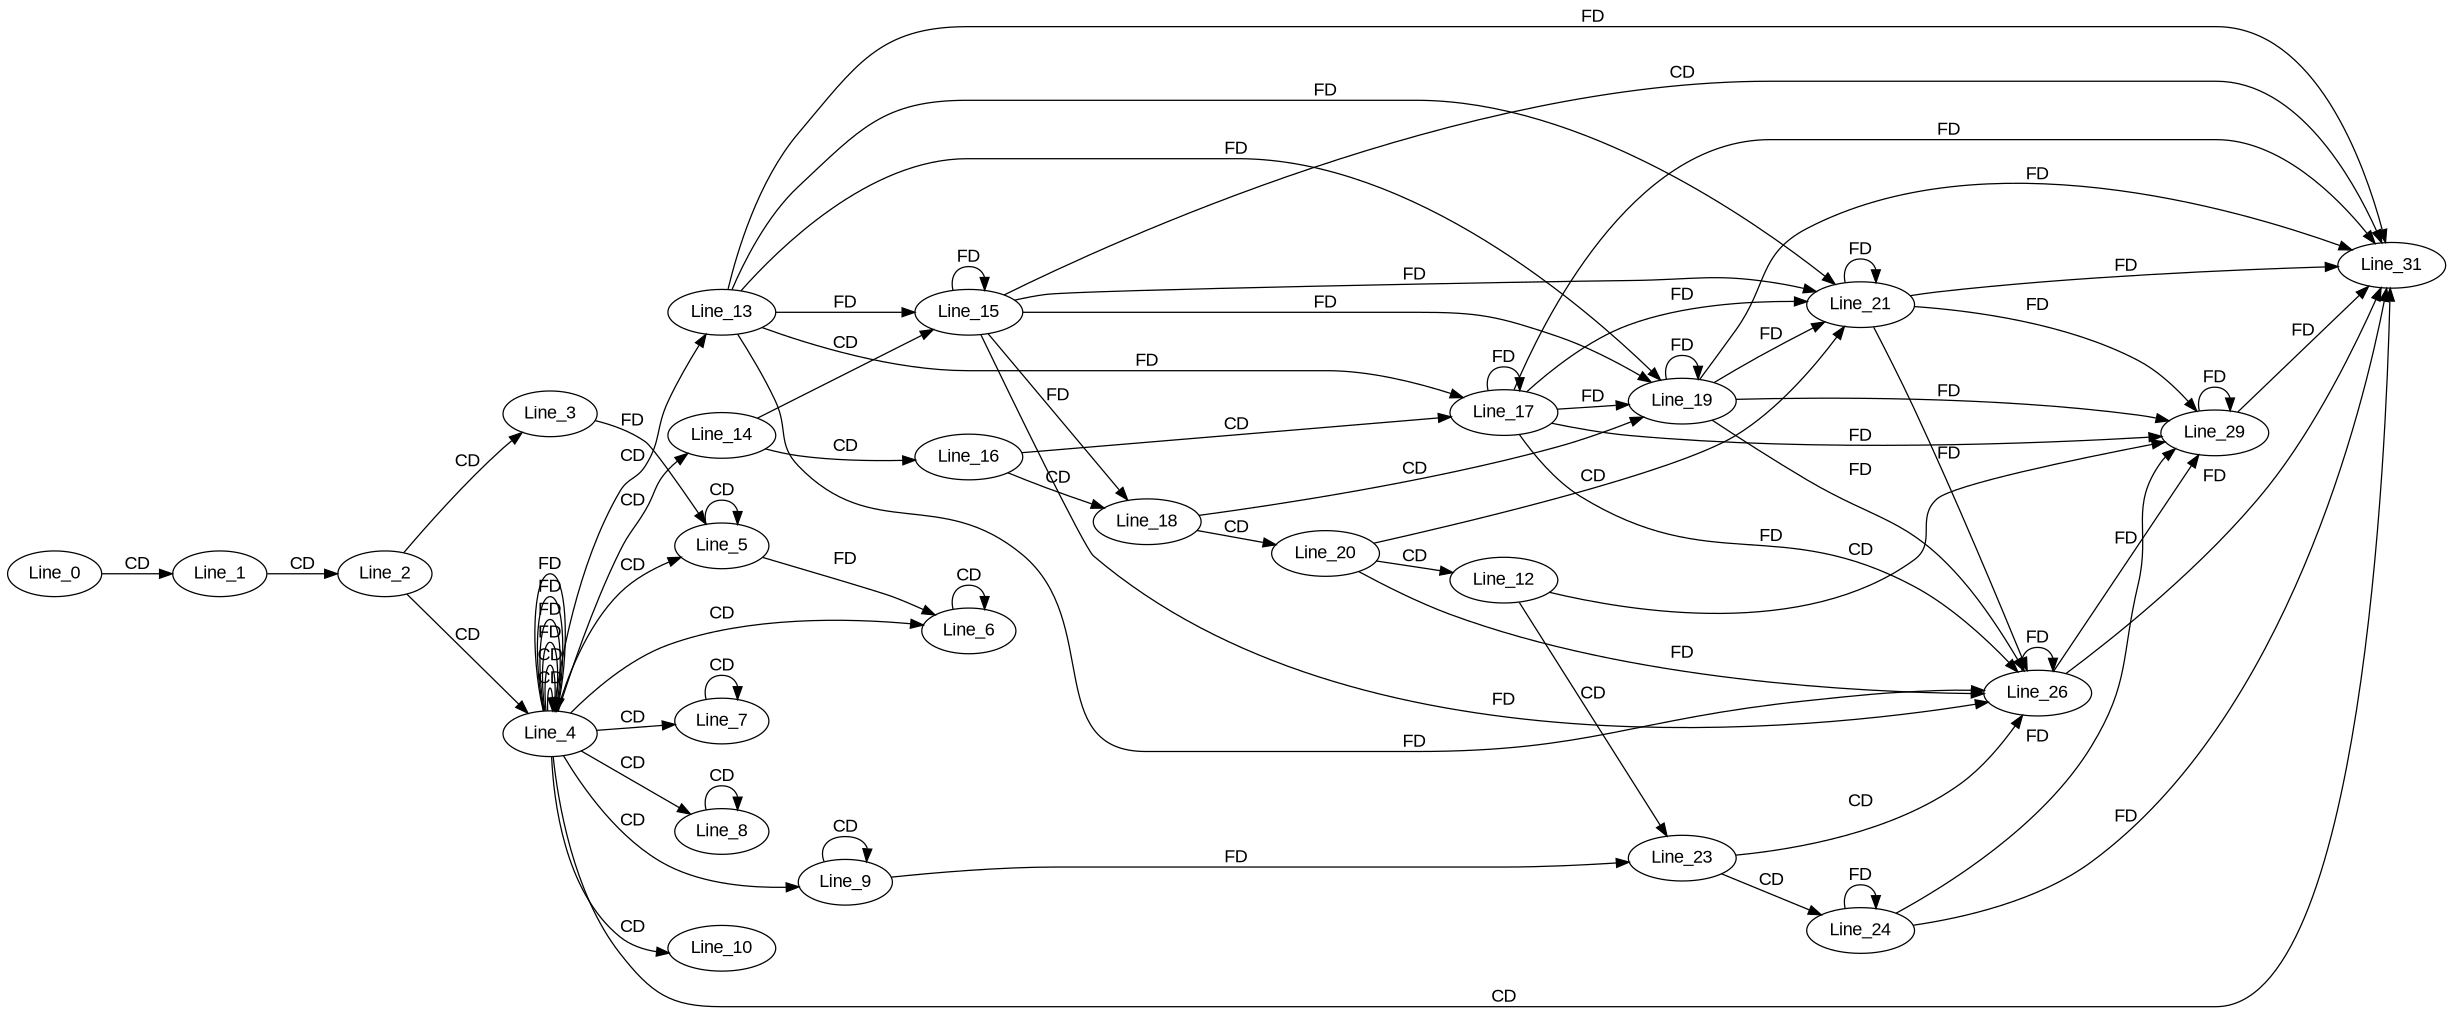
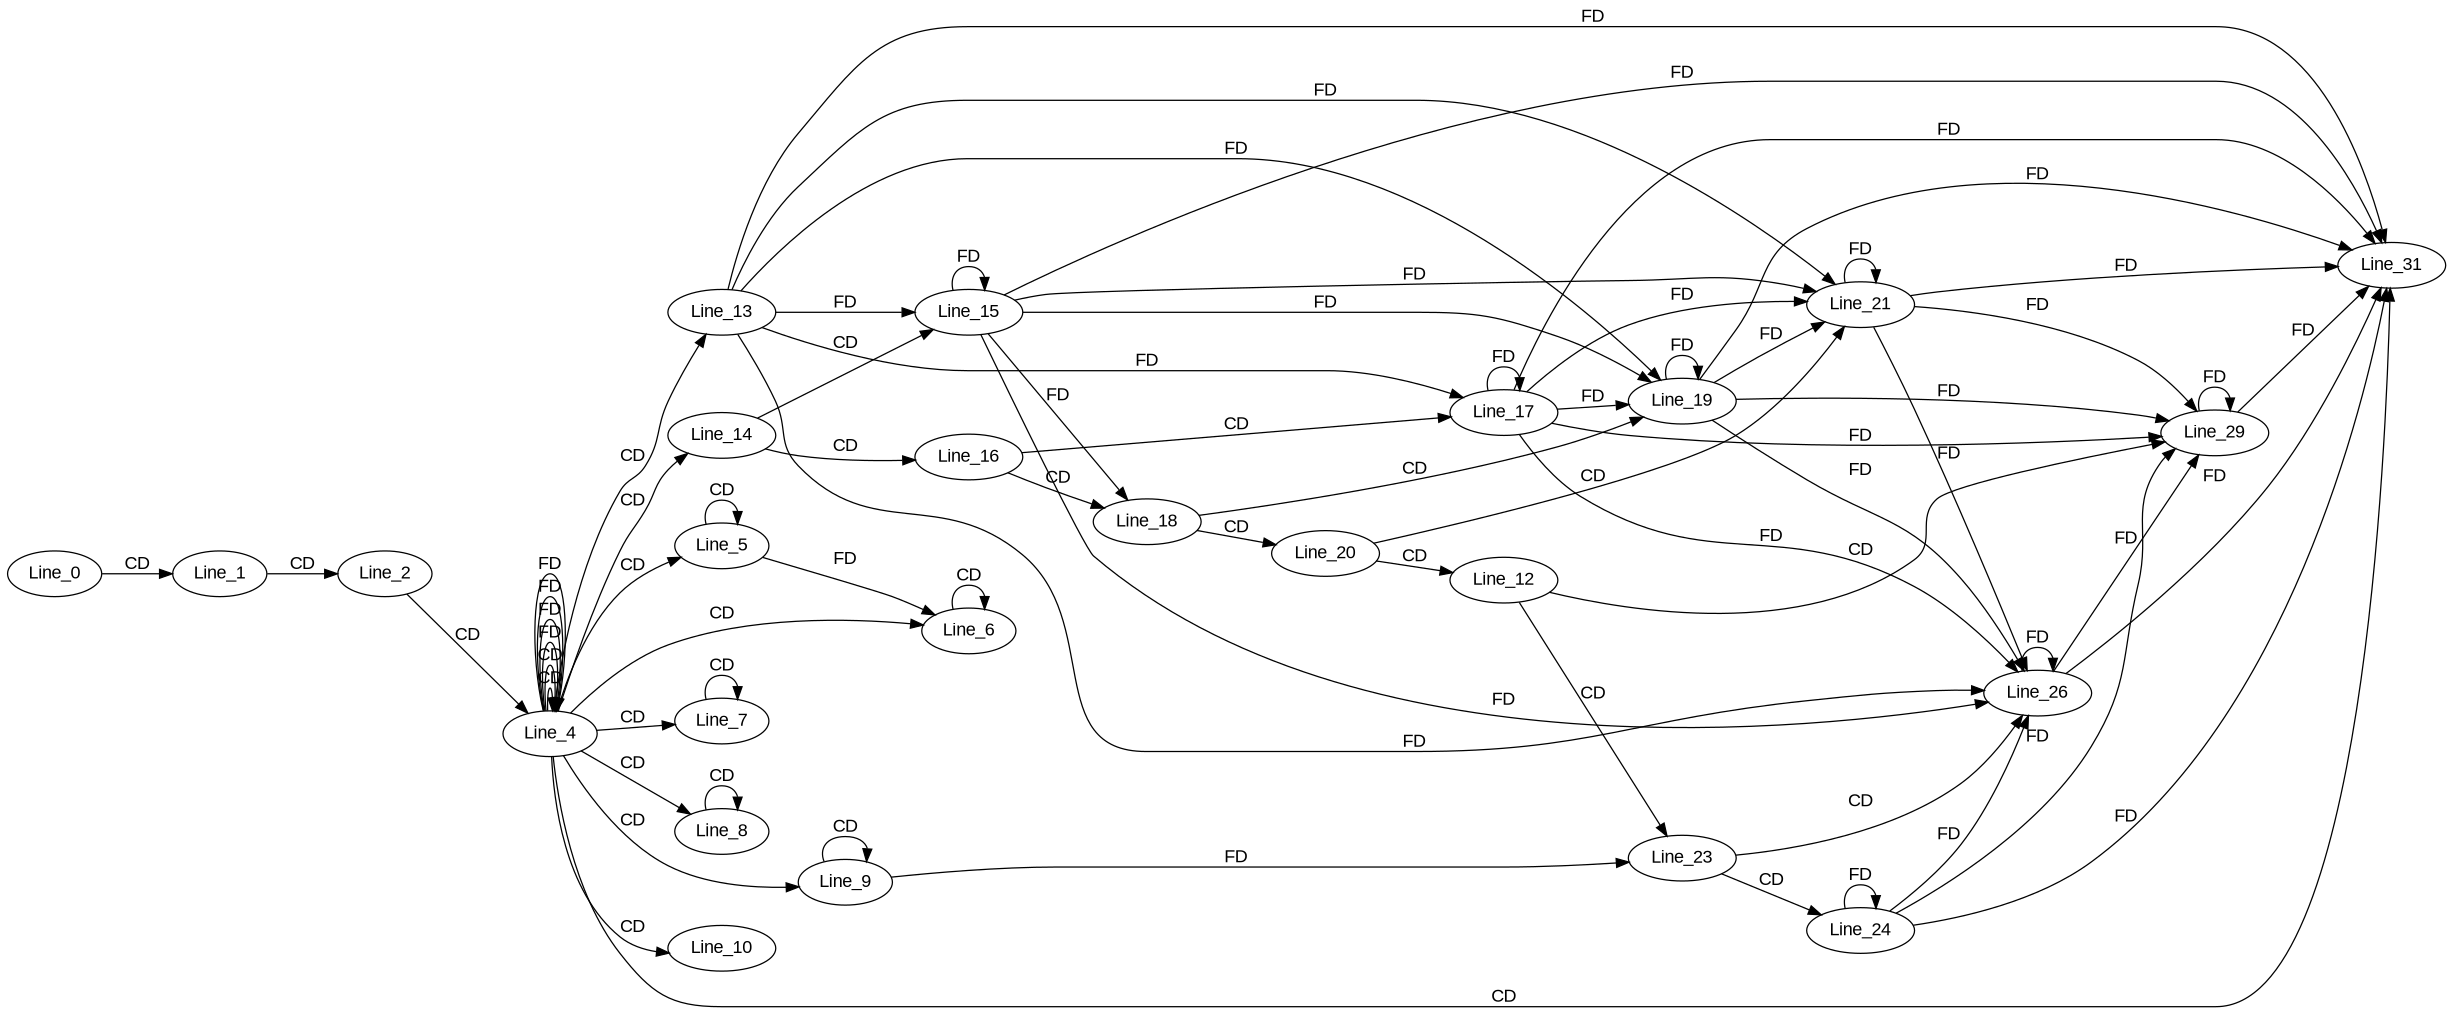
(1682, 73) -> (1682, 73)
(550, 414) -> none
(1658, 667) -> (1971, 830)
